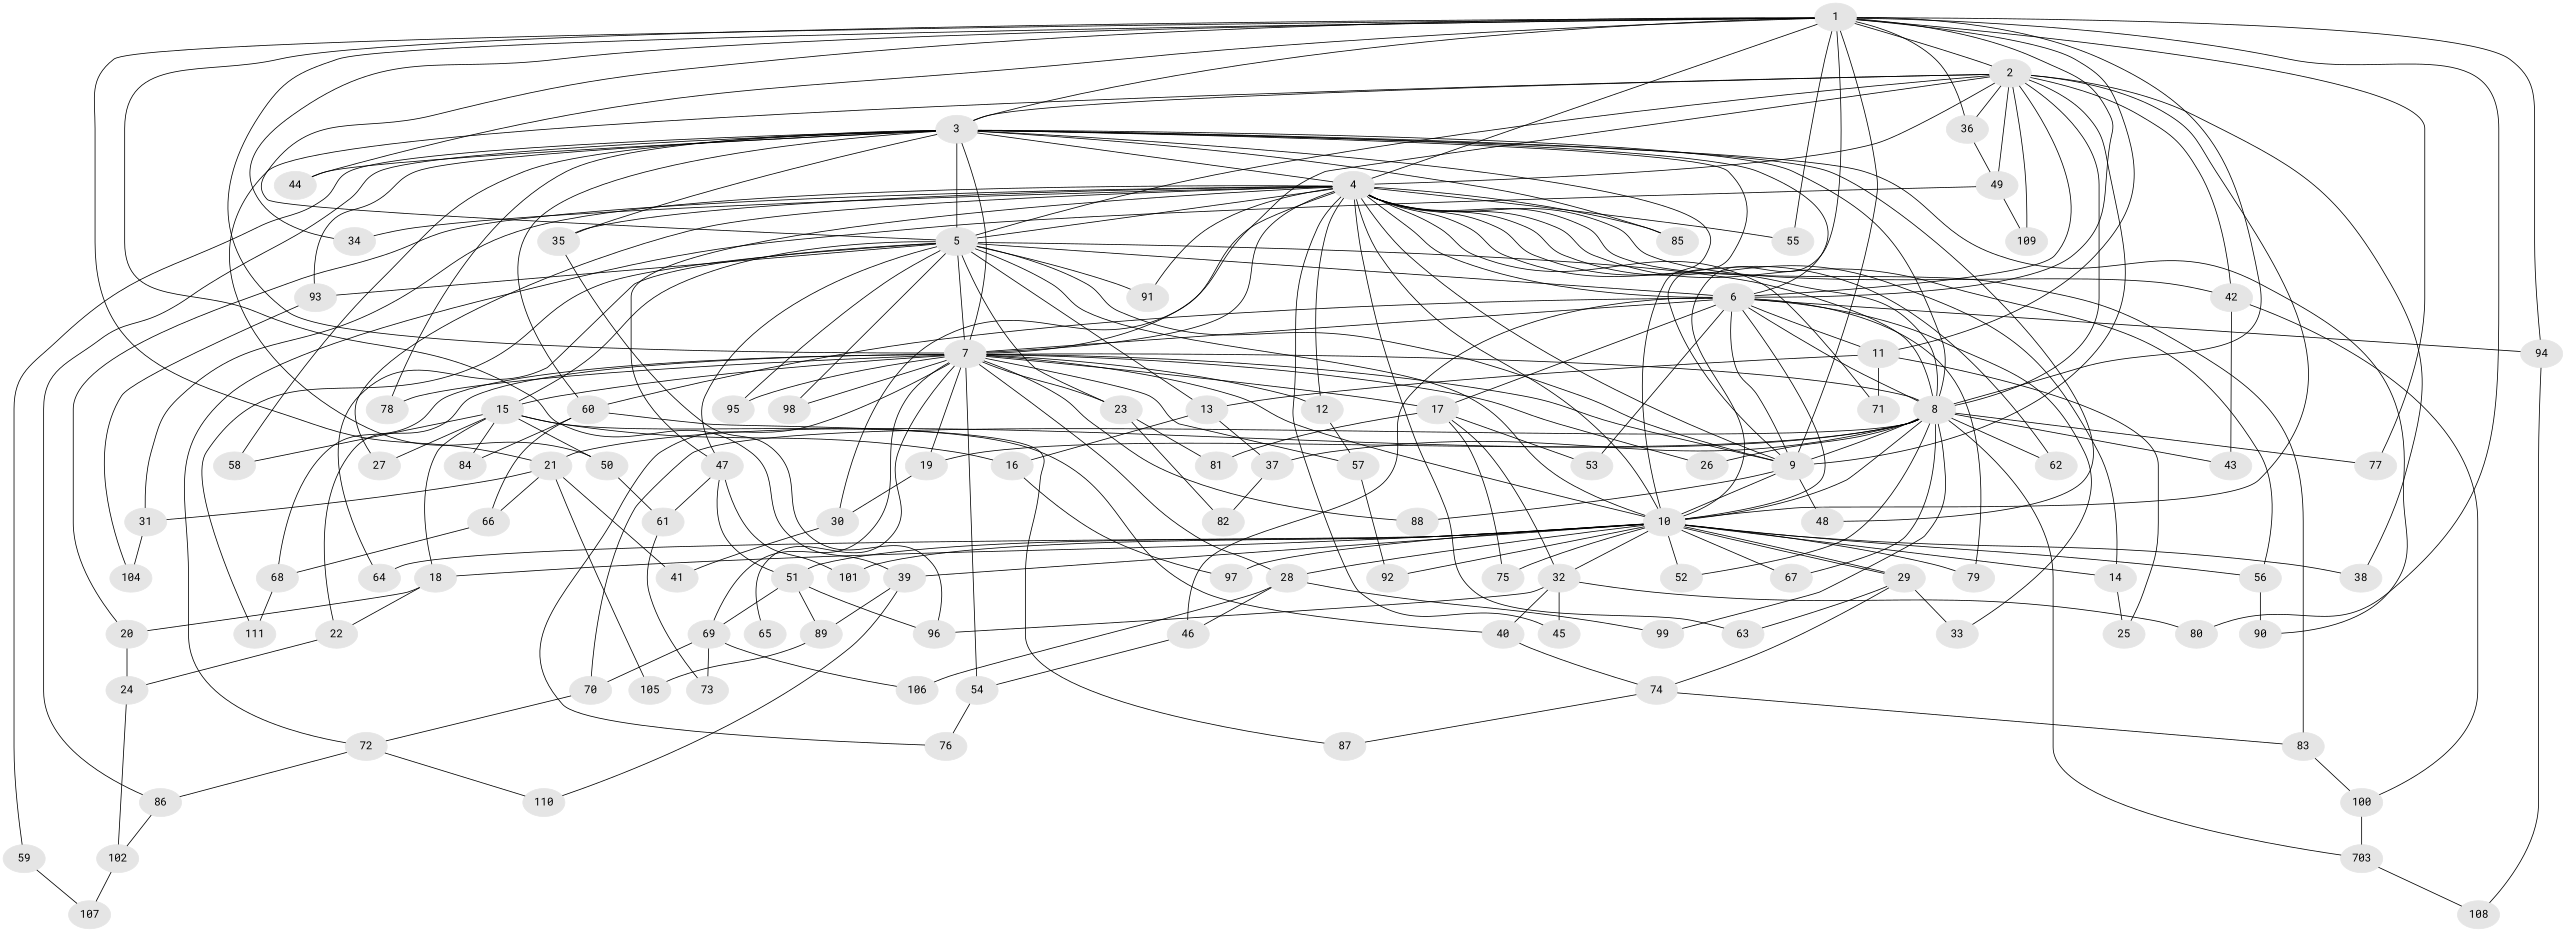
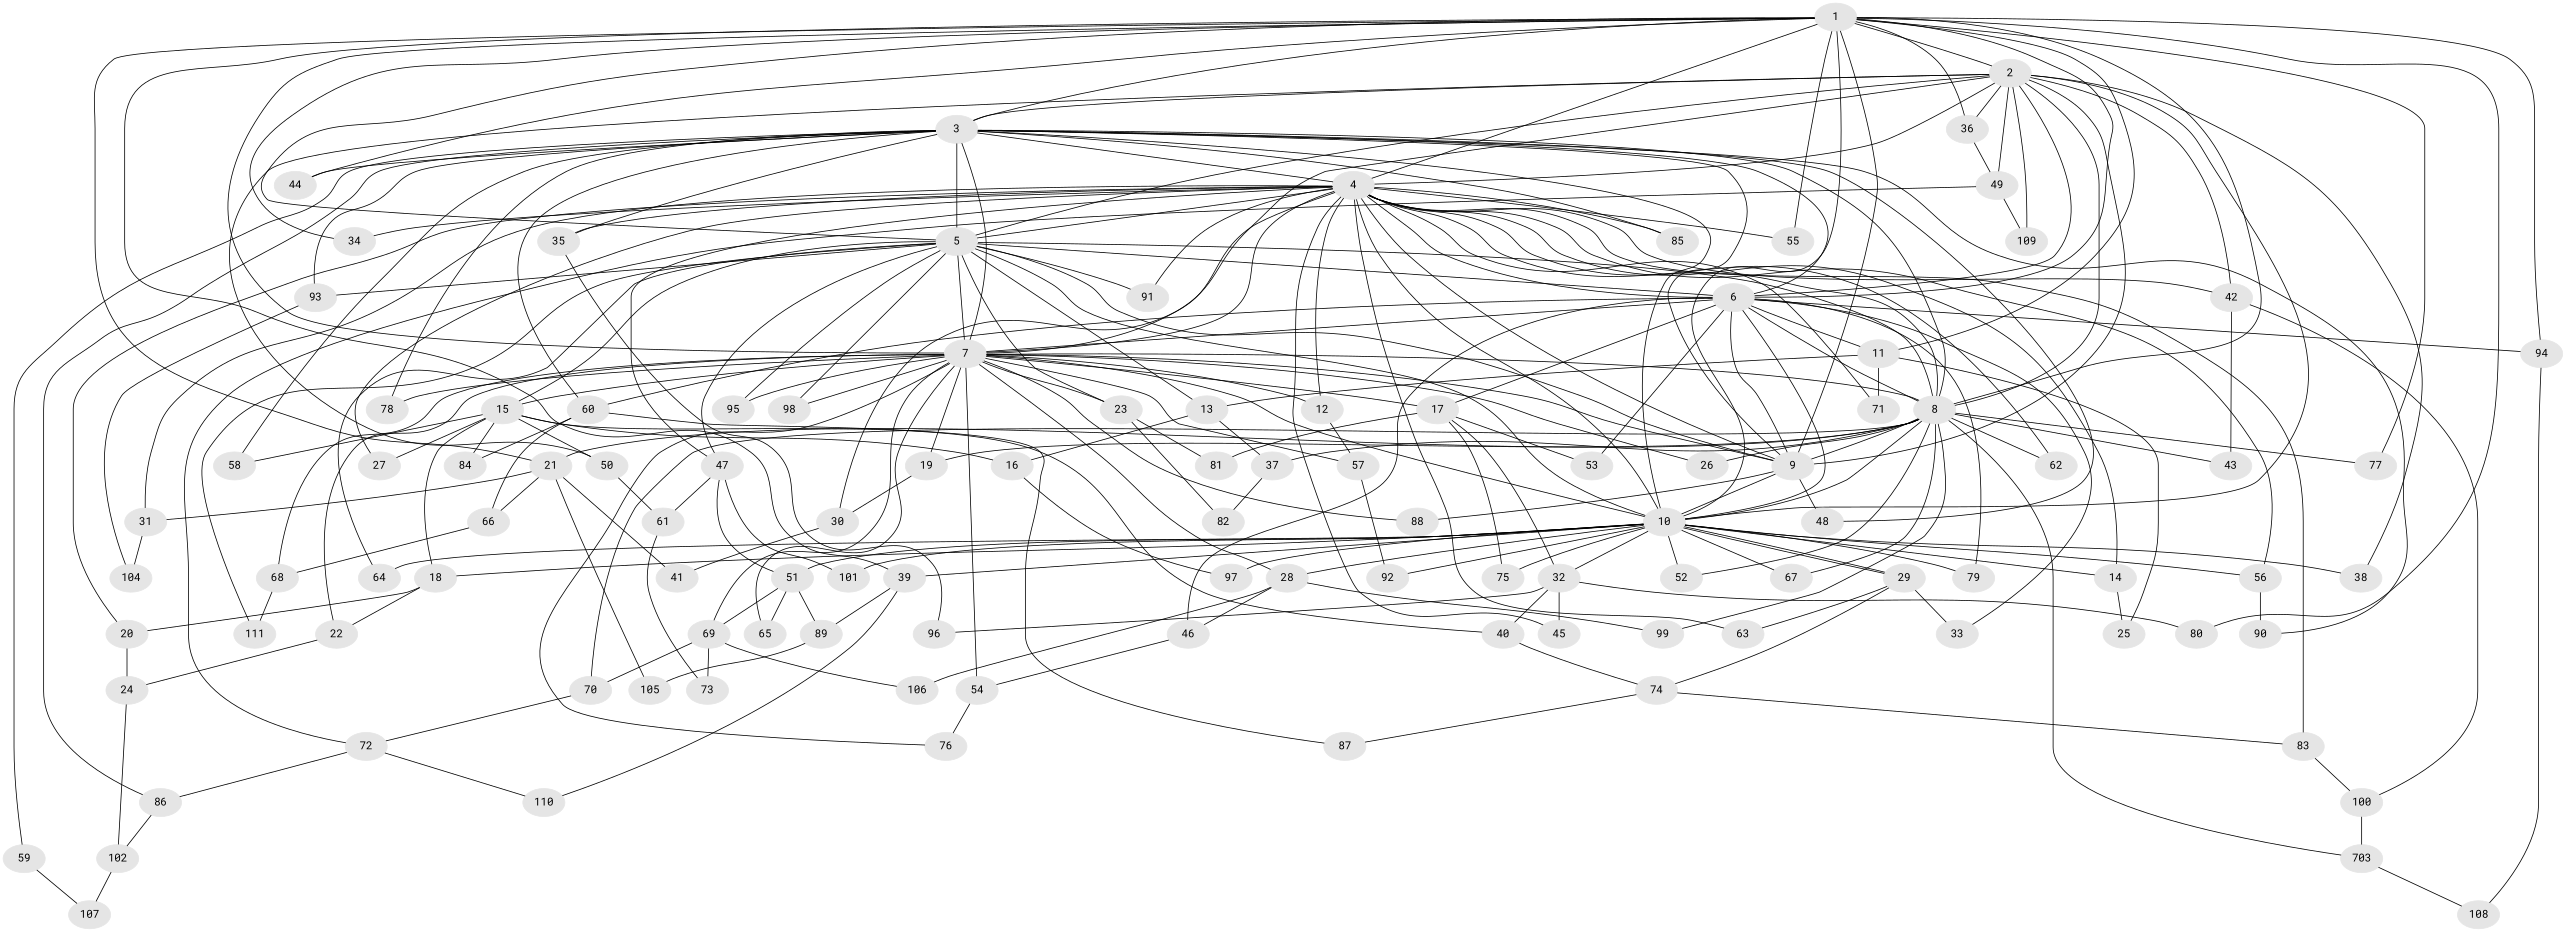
(867, 610) -> (779, 606)
